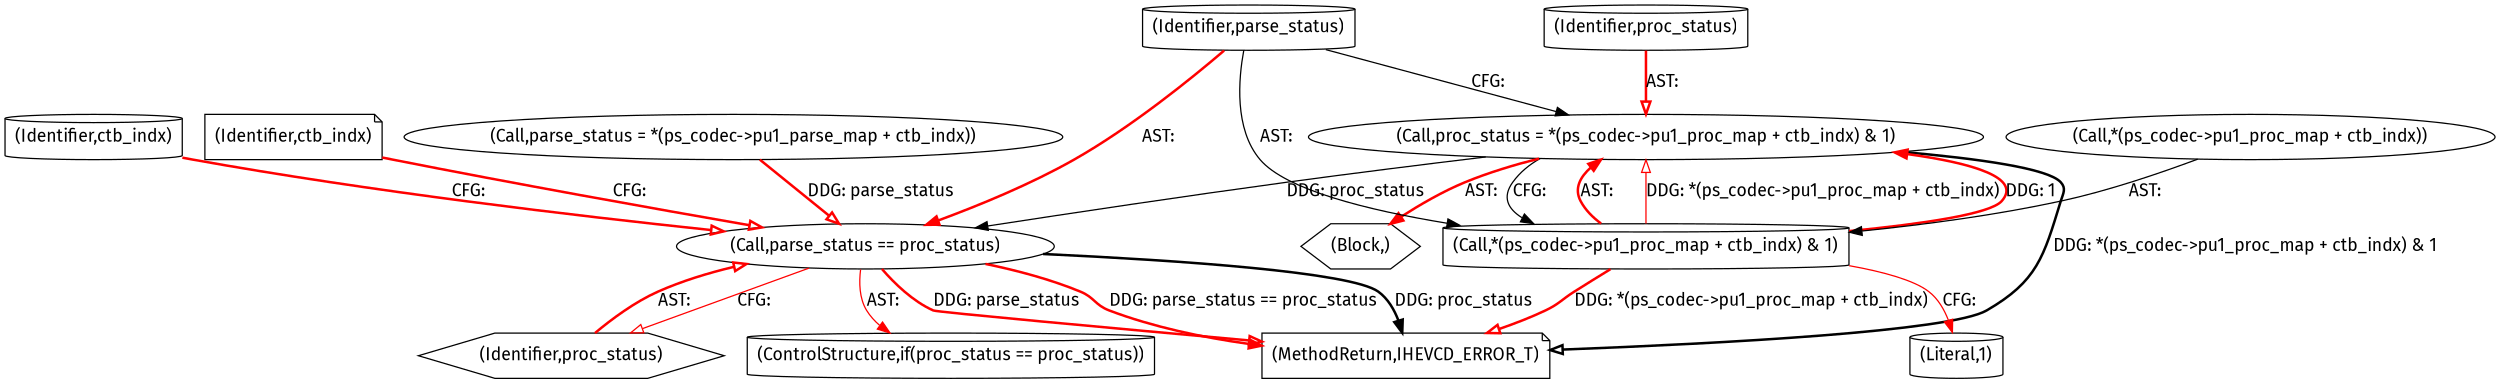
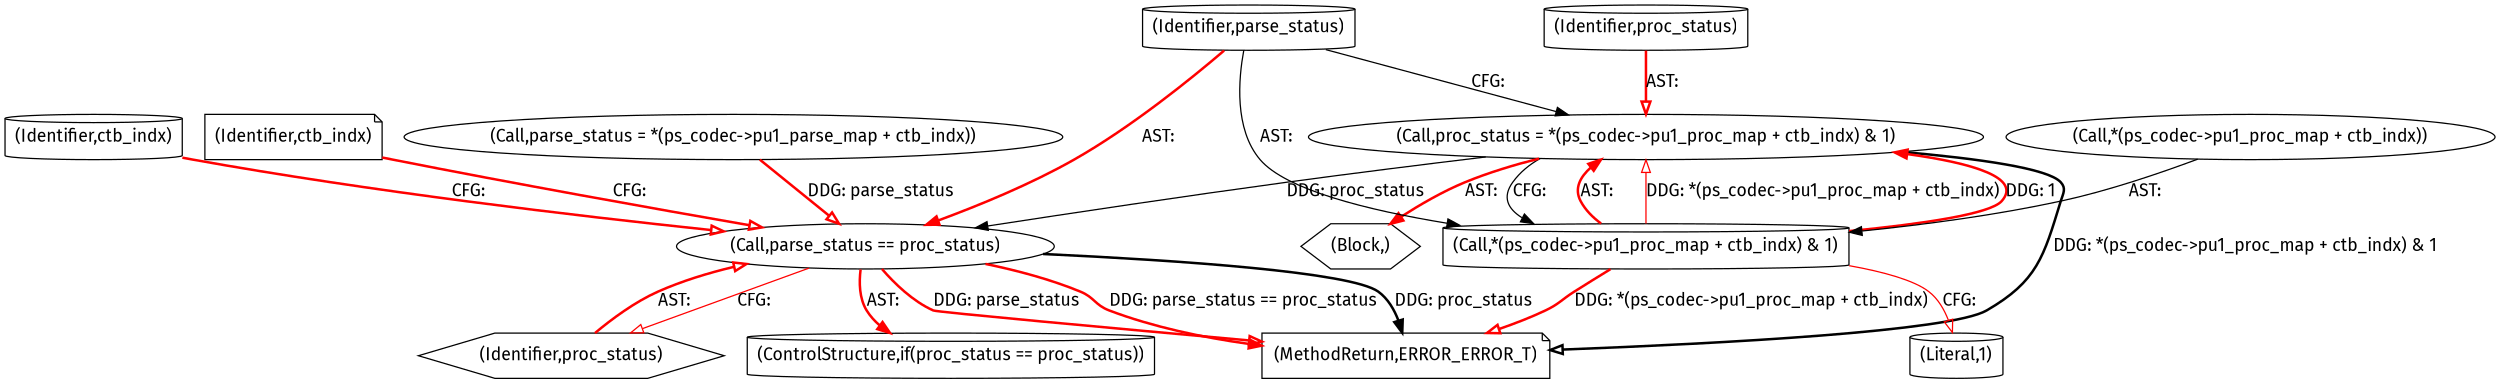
(1907, 280) -> (1907, 280)
(862, 300) -> (862, 300)
(1406, 356) -> (1406, 356)
